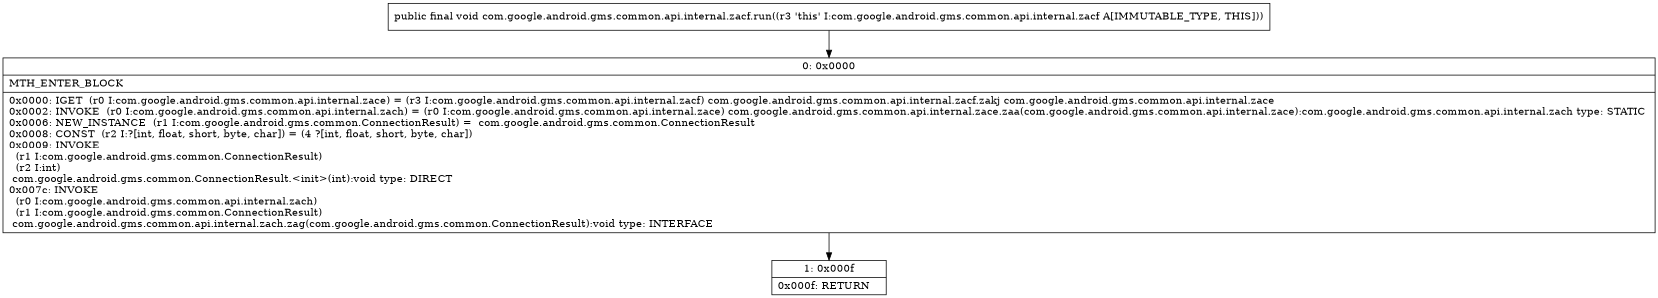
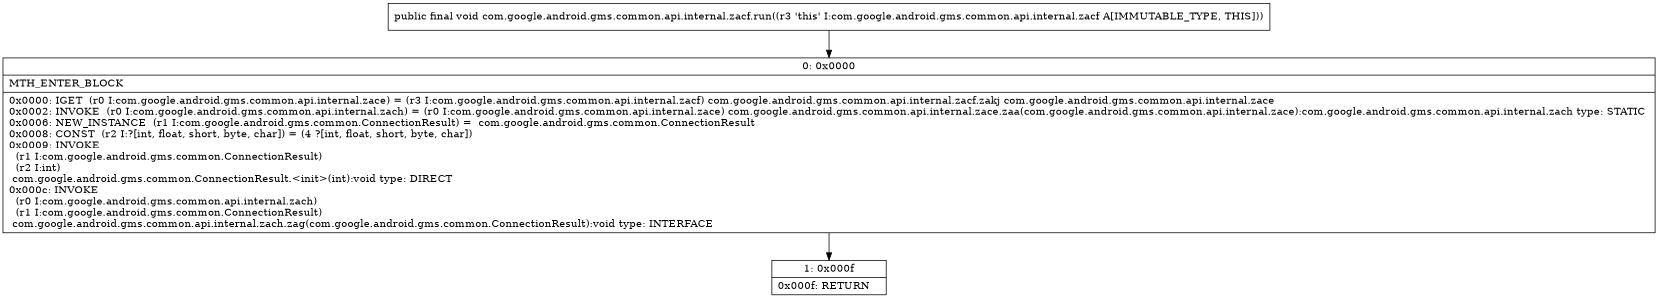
(58, 190) -> (58, 190)
